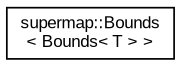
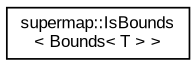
(90, 33) -> (98, 33)
